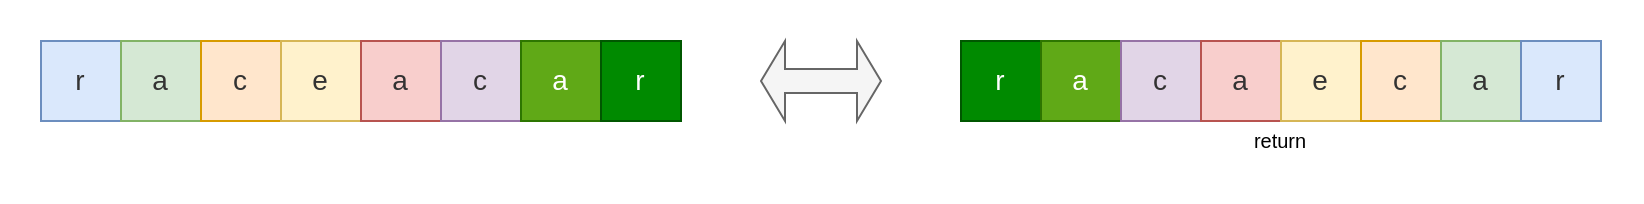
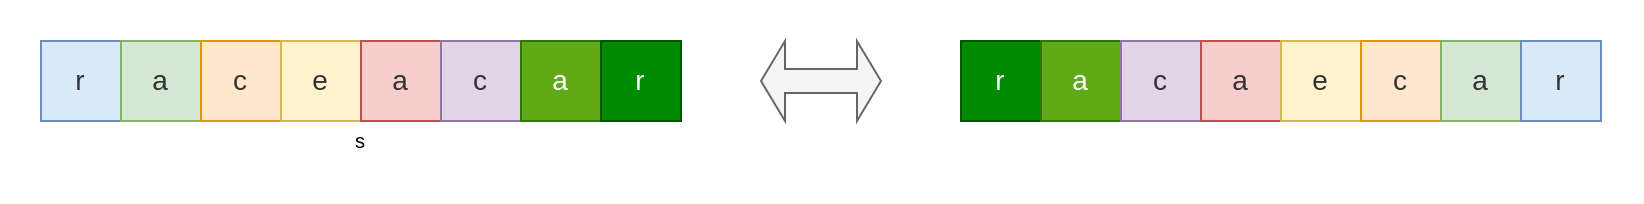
none -> (361, 141)
(1281, 141) -> none
